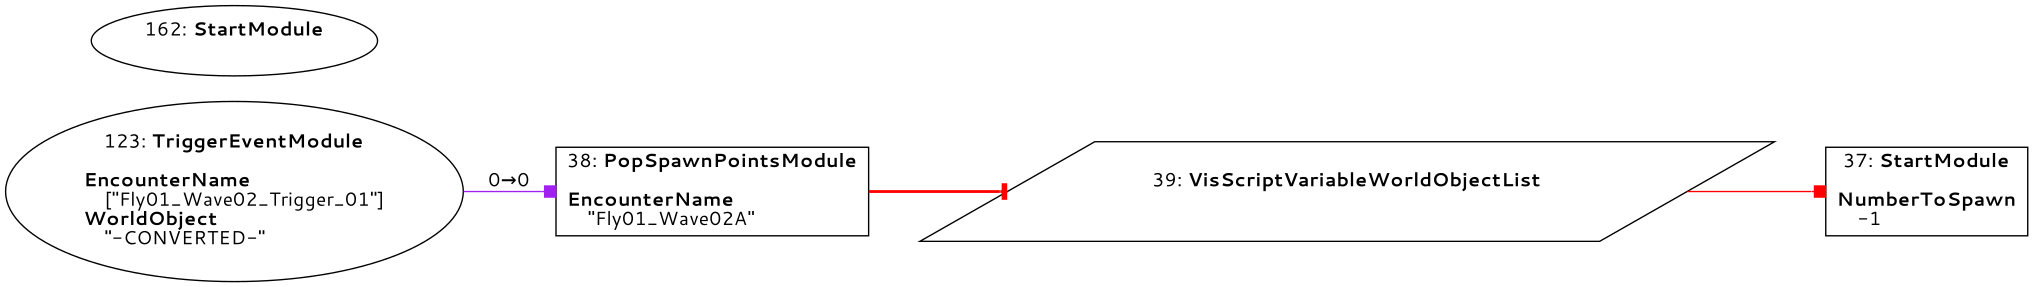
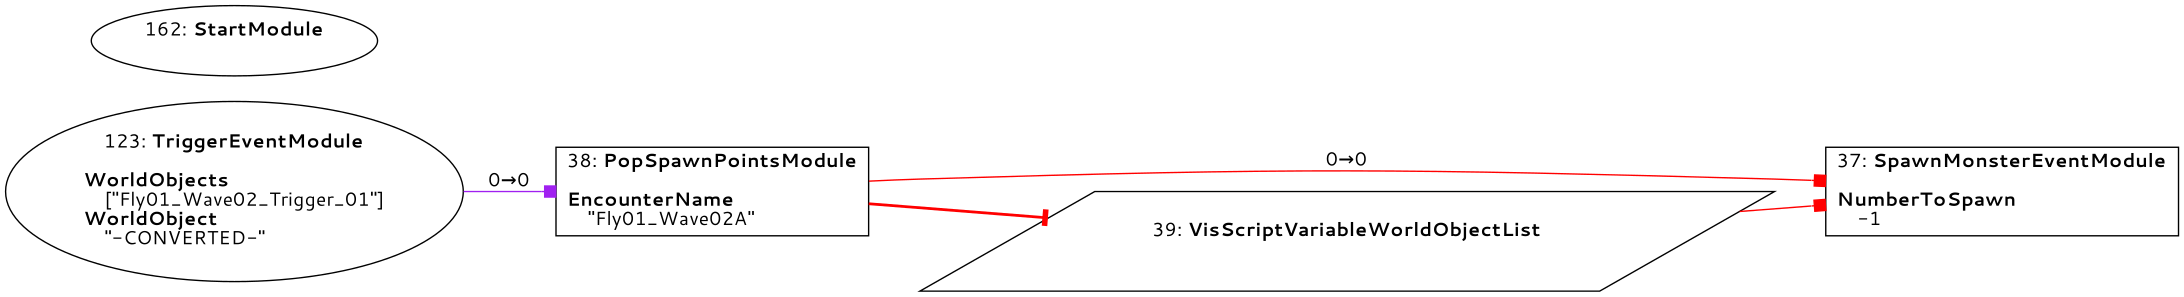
(1945, 161) -> (2020, 161)
none -> (1340, 171)
(167, 180) -> (157, 180)
